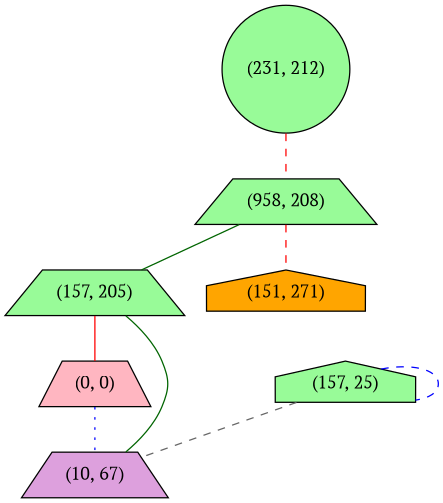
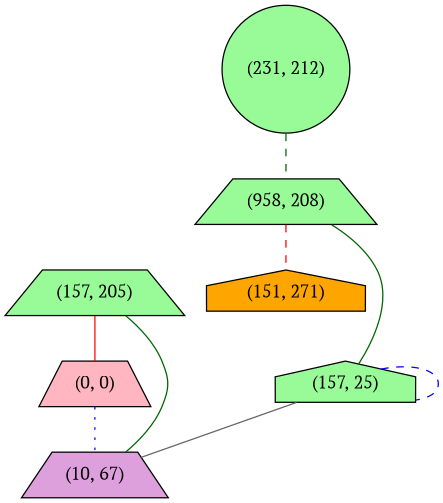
(286, 156) -> (286, 156)
(190, 247) -> (382, 287)
(219, 430) -> (219, 430)
